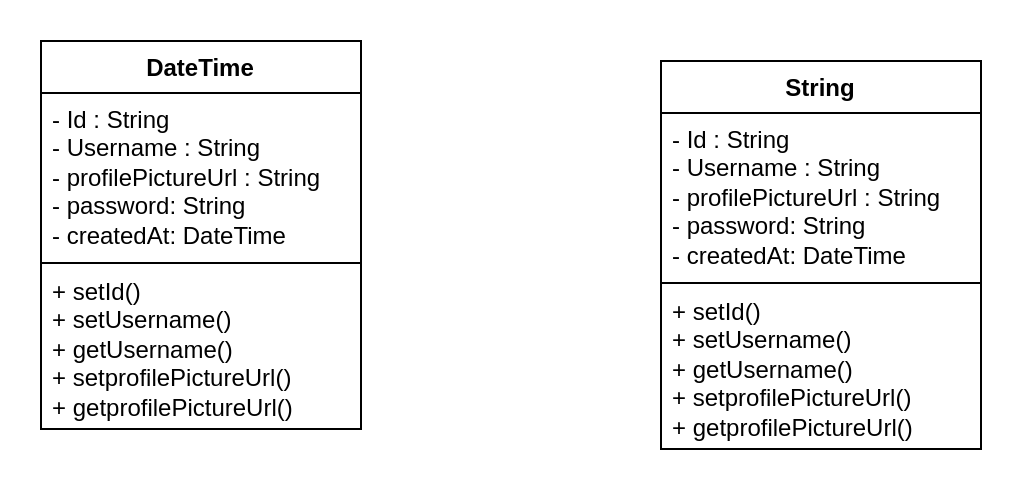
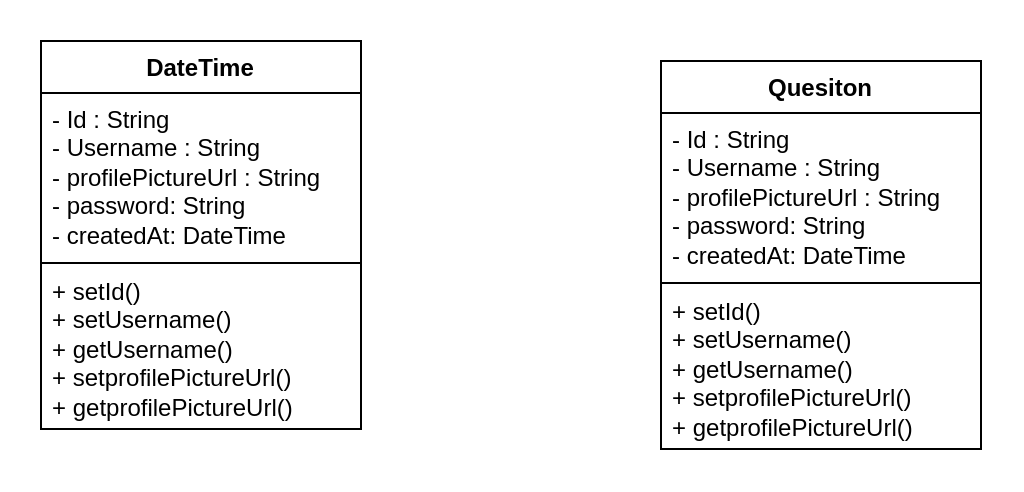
(821, 89) -> (821, 89)
